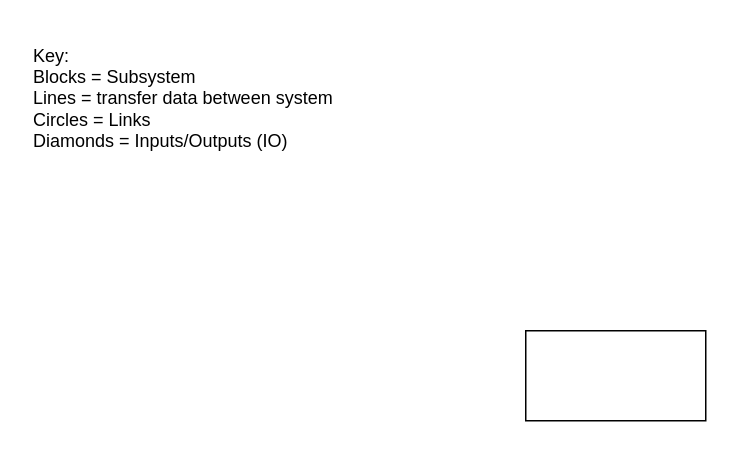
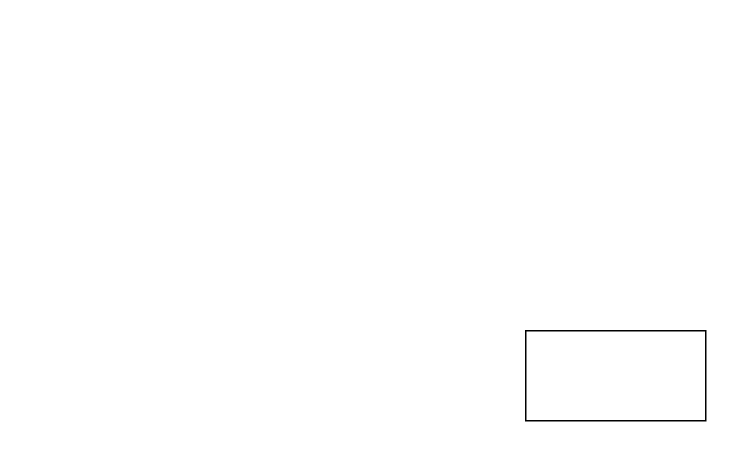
(196, 98) -> none
